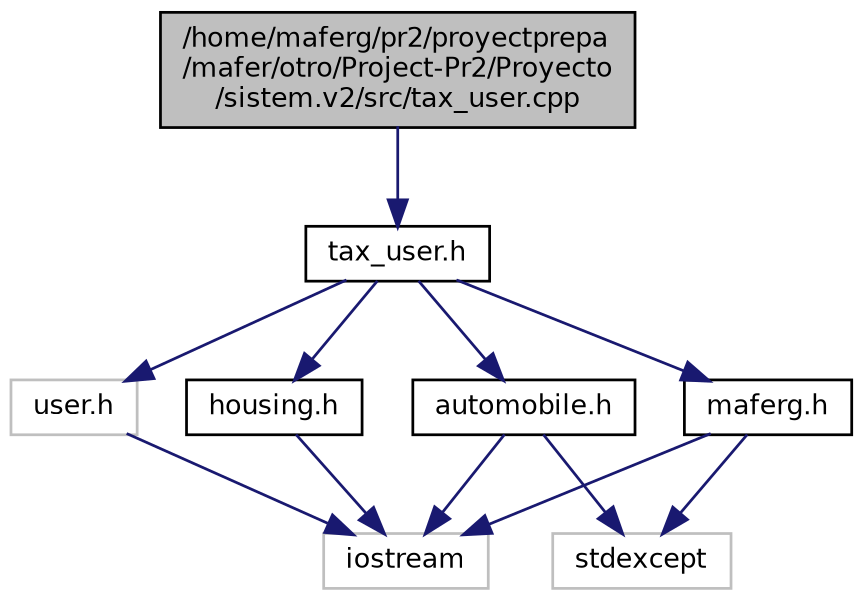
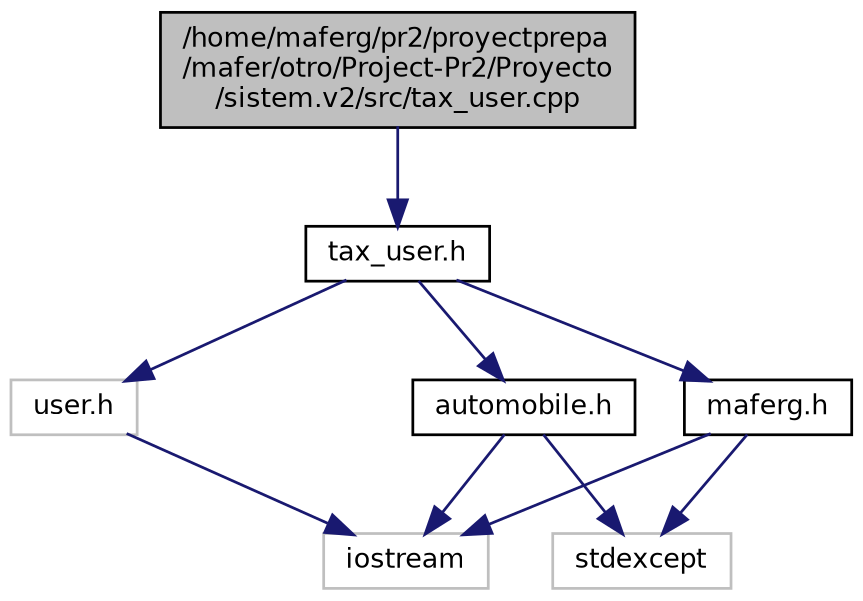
(274, 407) -> none
